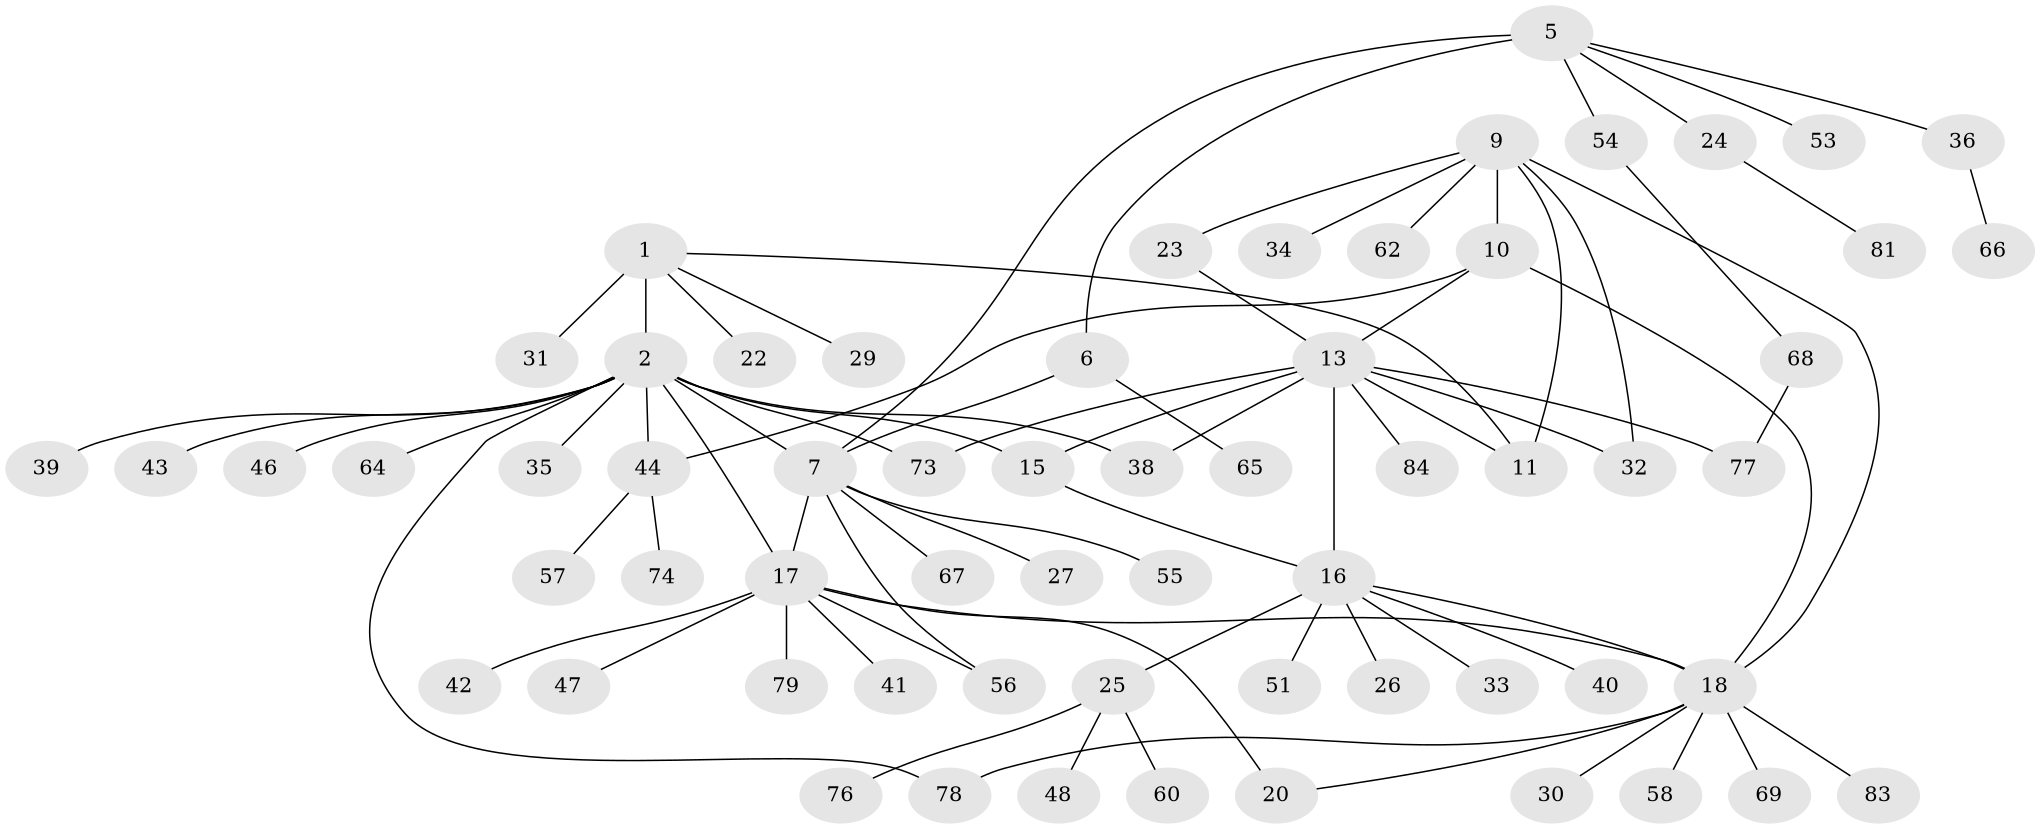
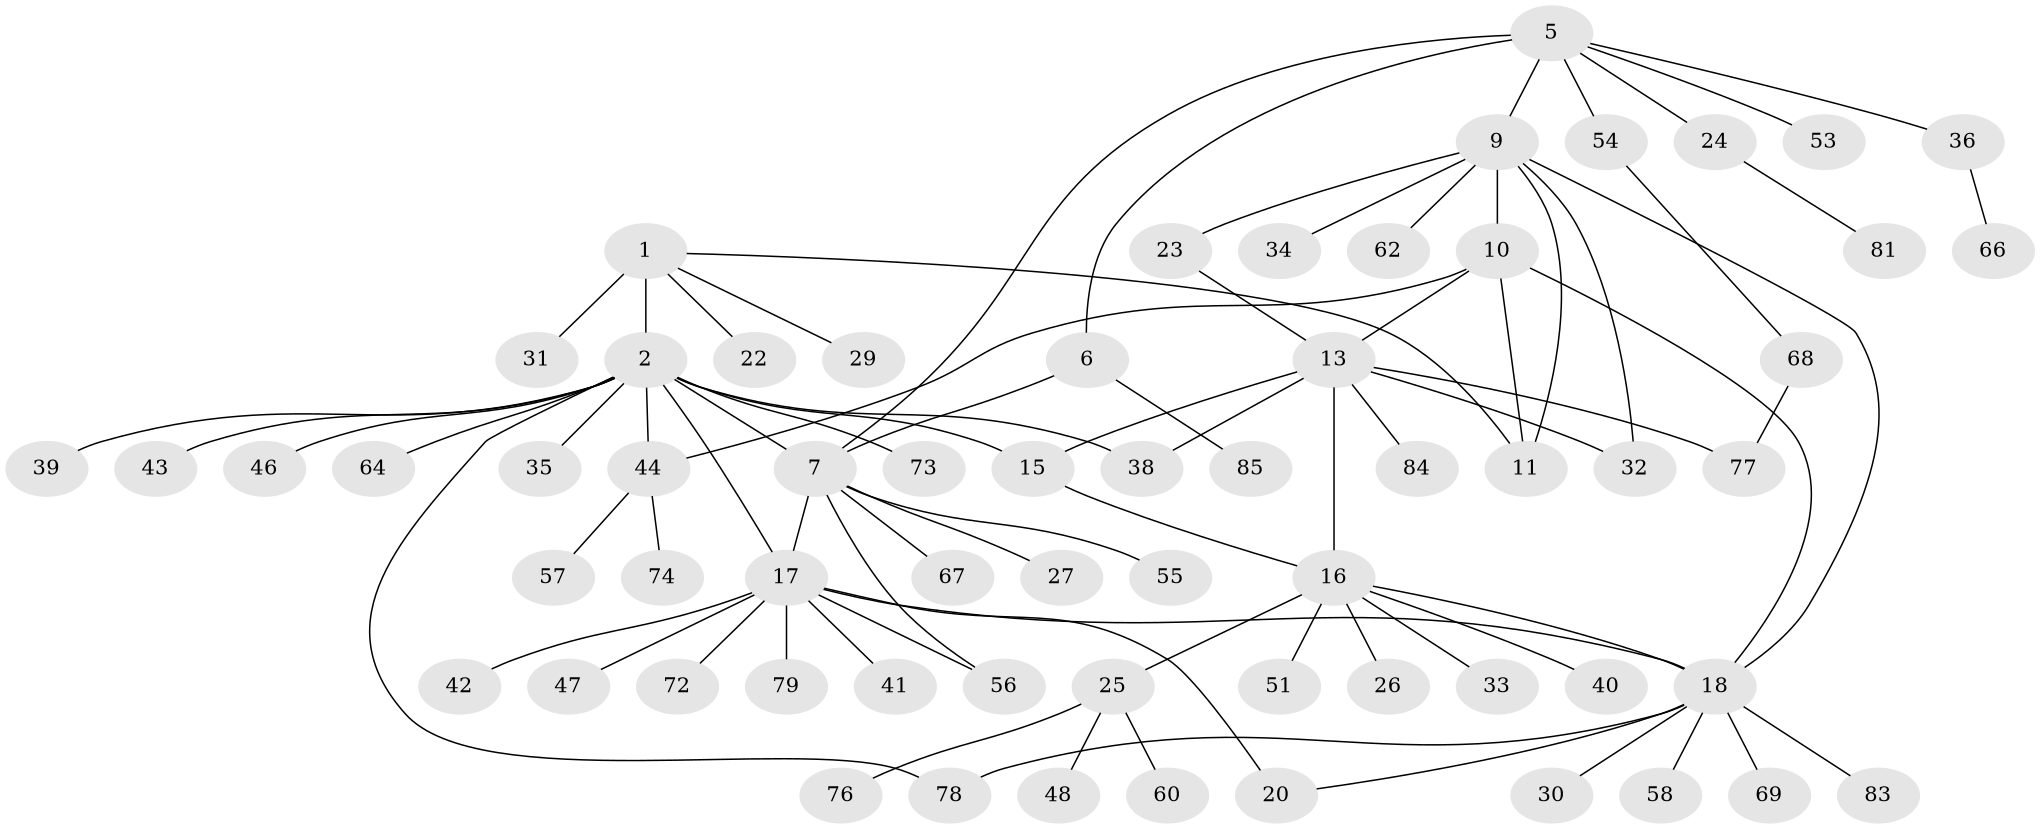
none -> (1525, 88)
(1123, 401) -> none
(1430, 414) -> (1512, 360)
(1251, 469) -> (1251, 469)
none -> (678, 687)
